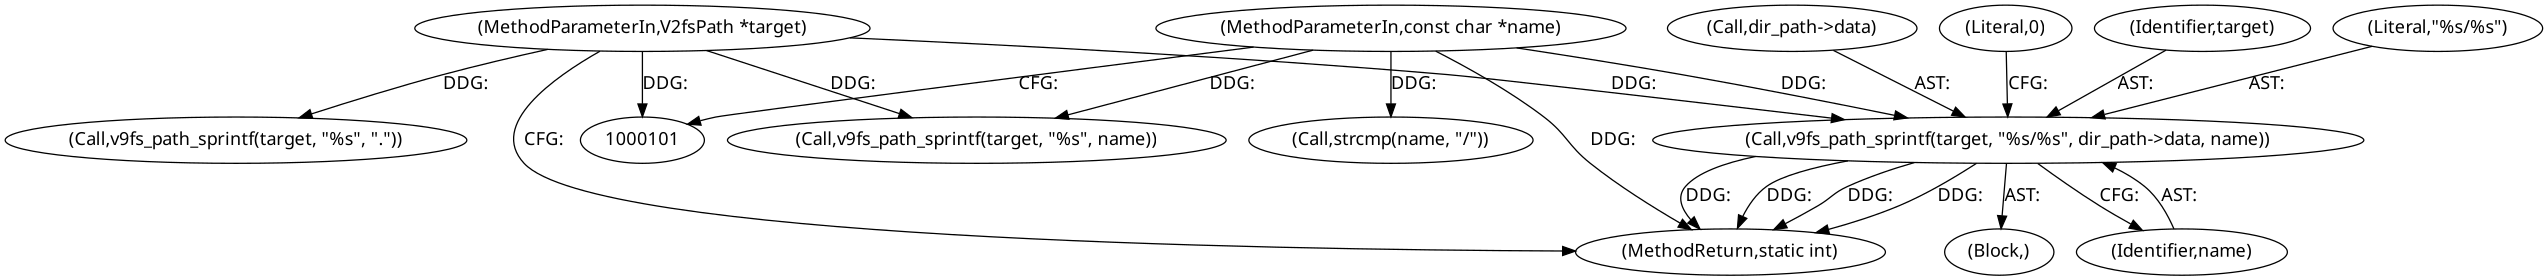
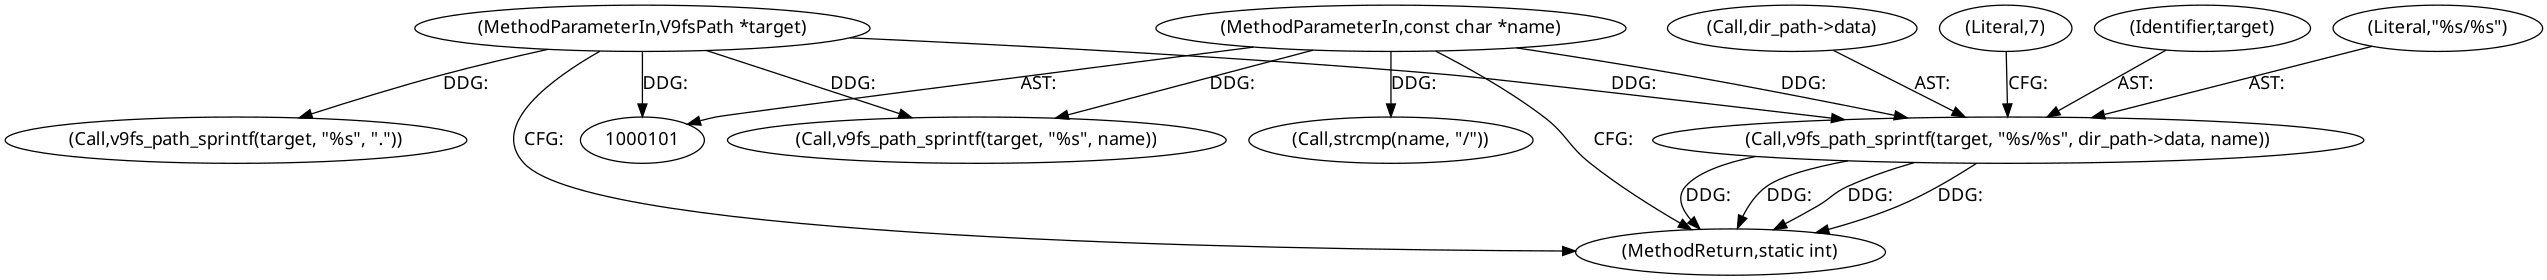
(642, 28) -> (642, 28)
(2006, 28) -> (2006, 28)
(1041, 84) -> (1041, 84)
(1616, 140) -> (1616, 140)
(1999, 252) -> none
(2182, 252) -> none
